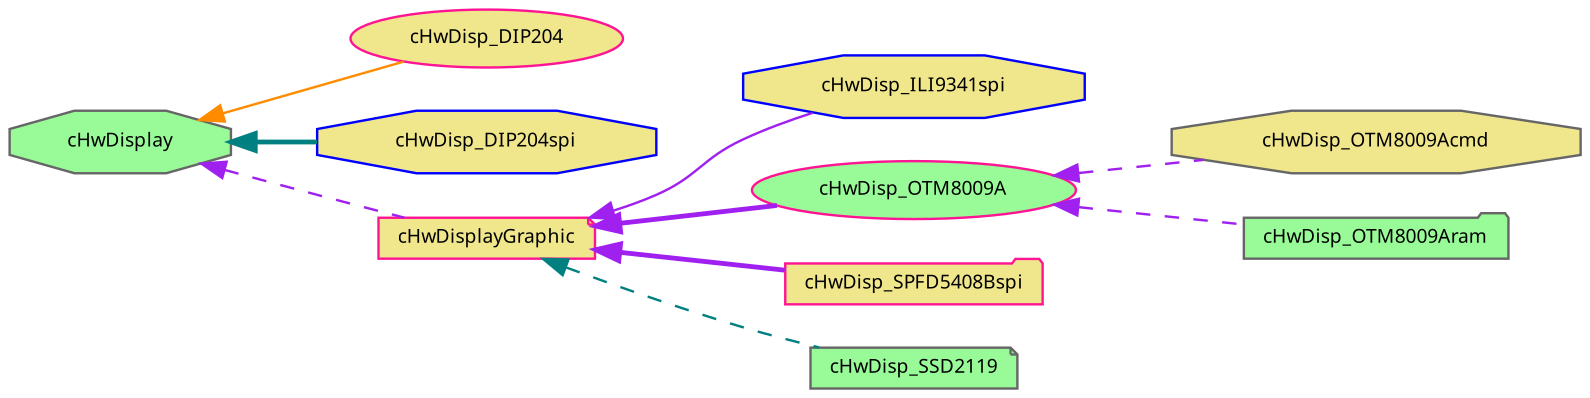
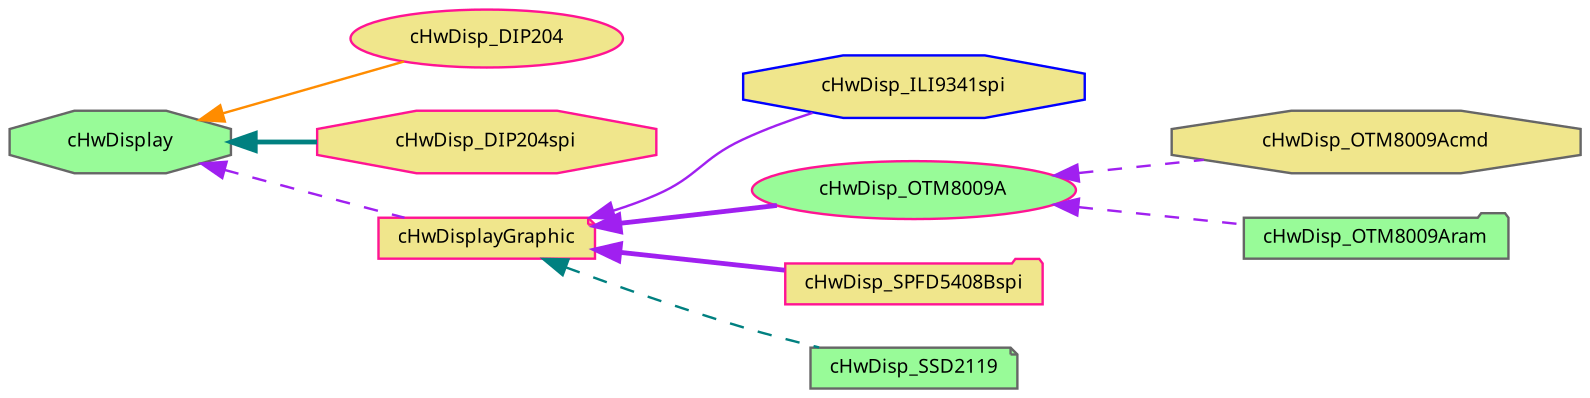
(487, 142) -> (487, 142)
